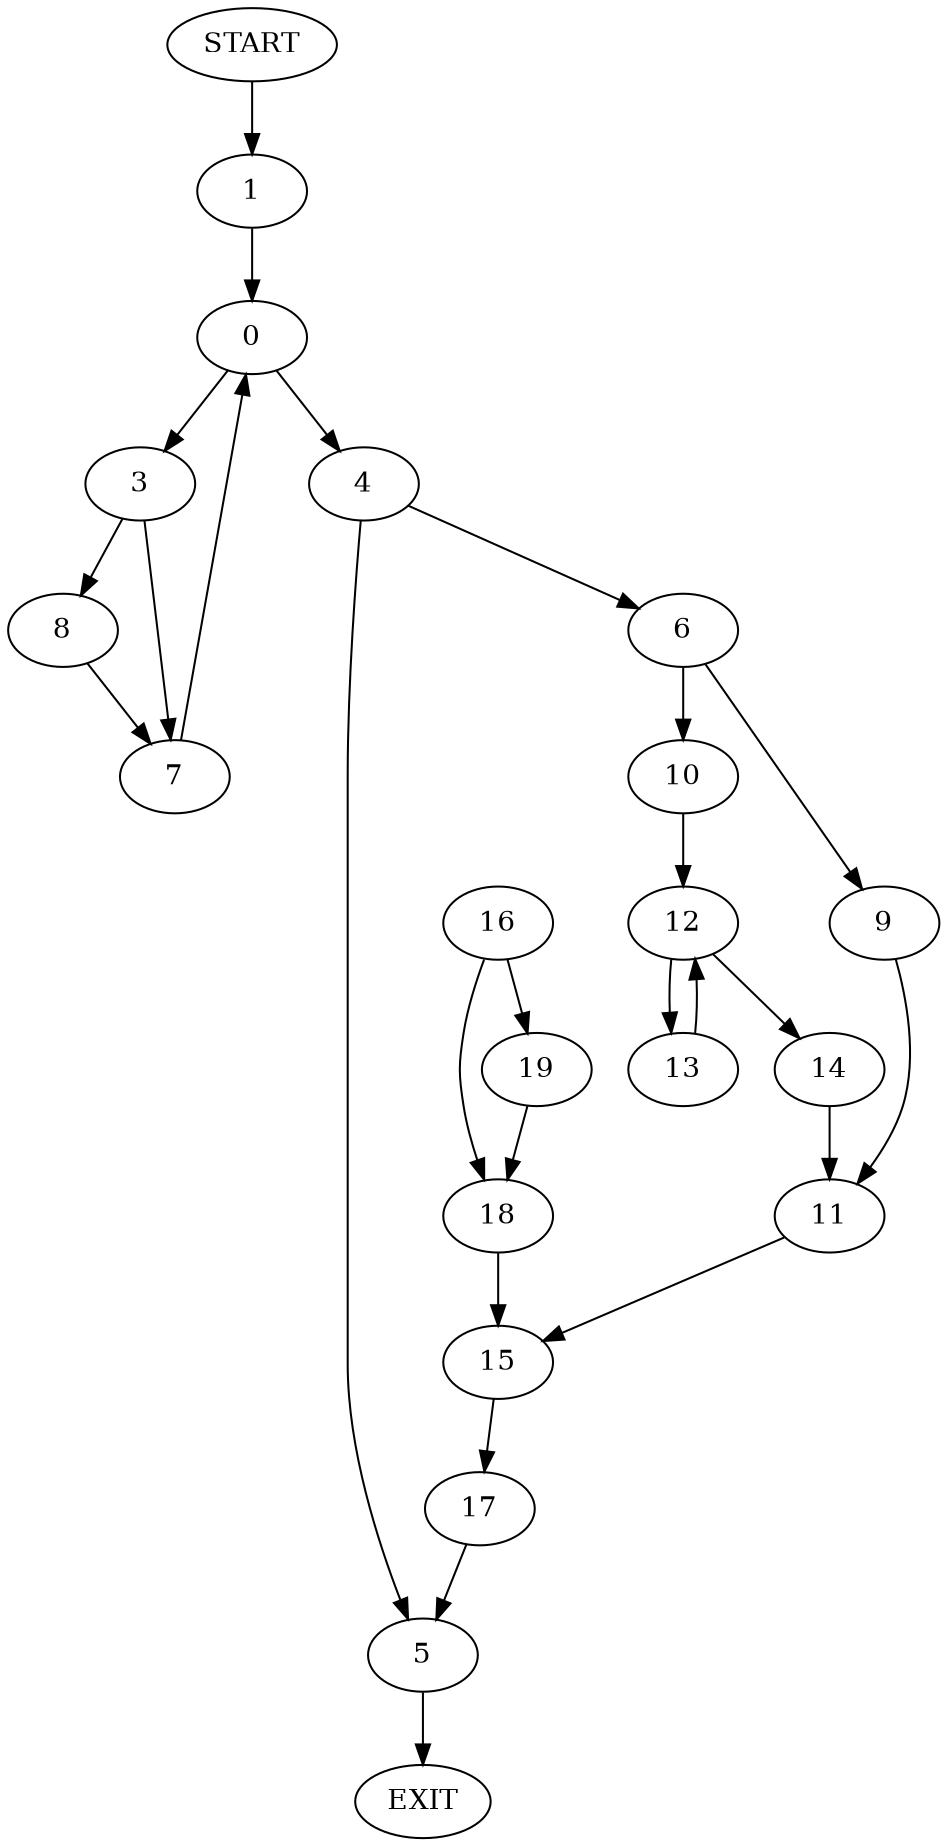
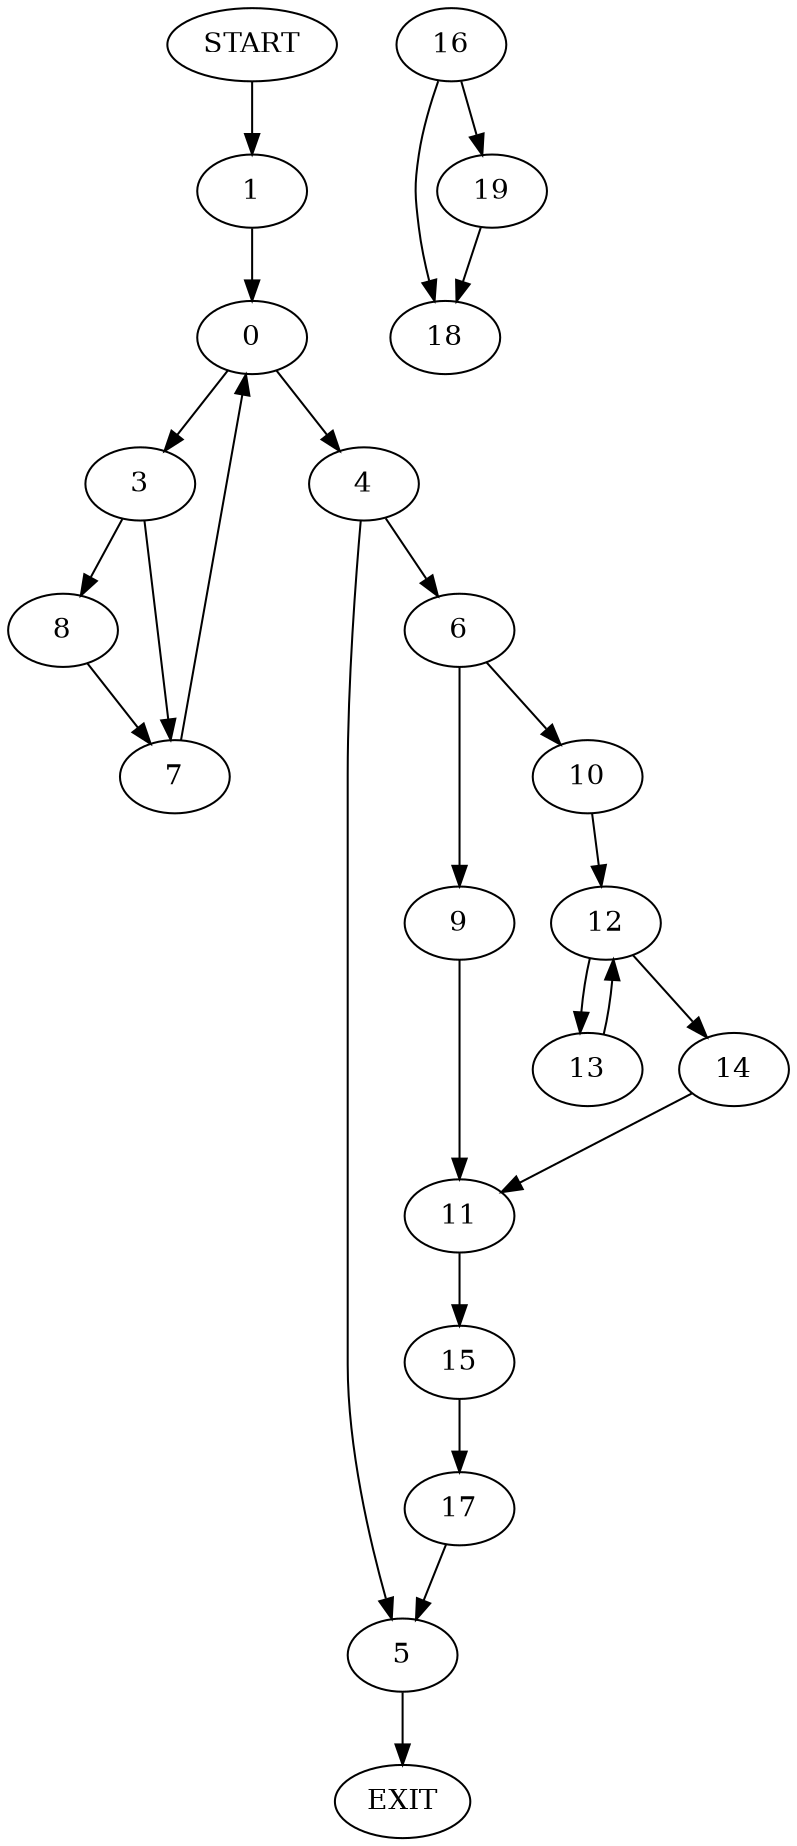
(498, 1279) -> none
